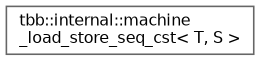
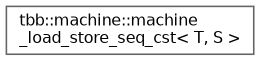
(130, 30) -> (130, 30)
